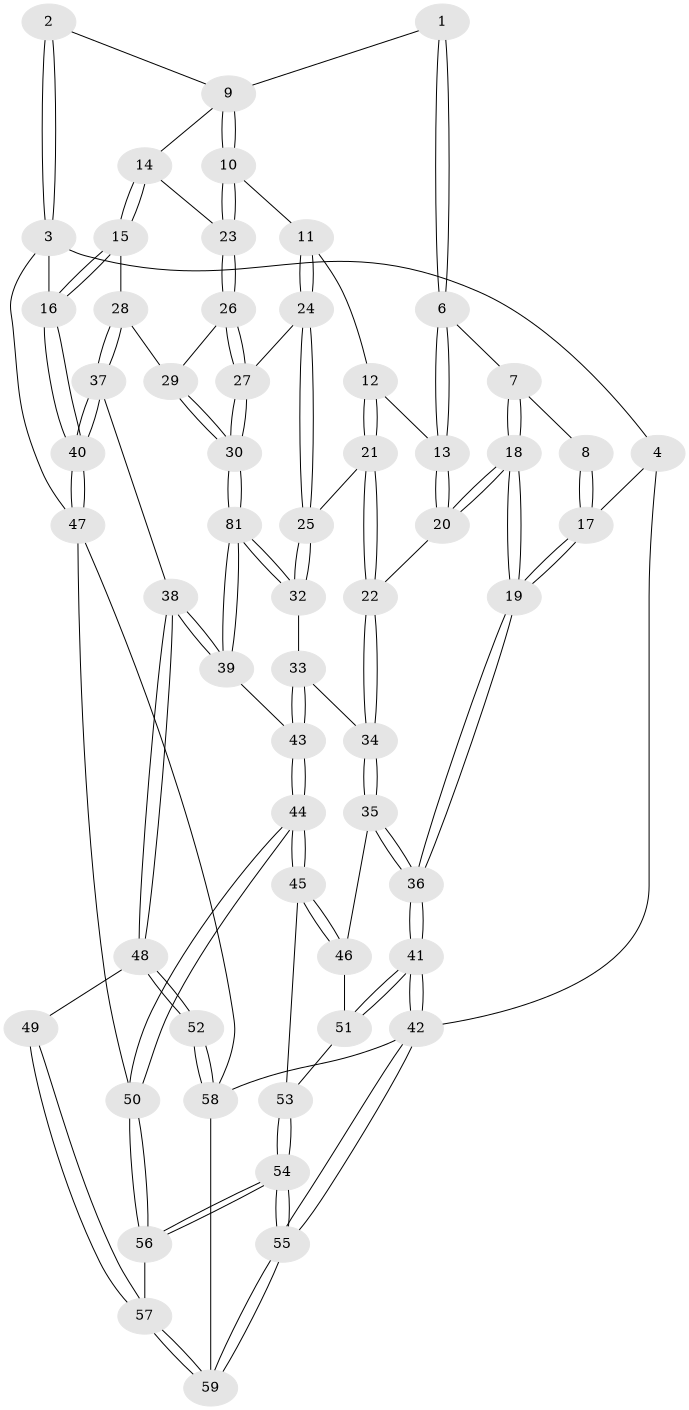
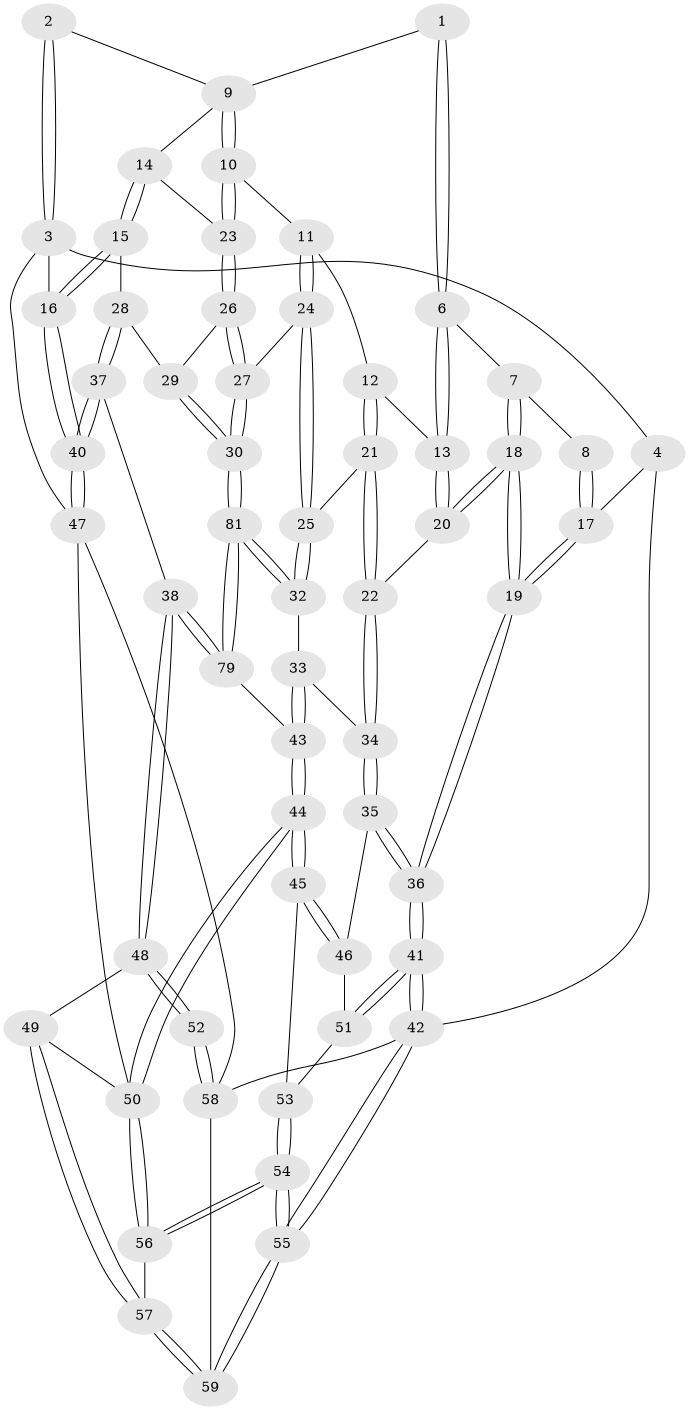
(227, 669) -> (227, 669)
none -> (82, 1065)
